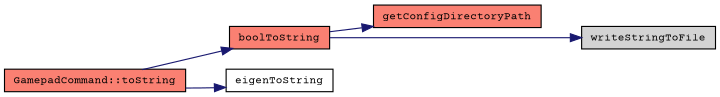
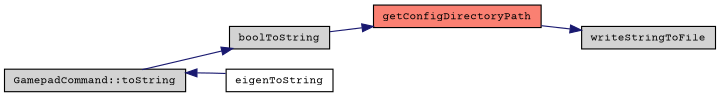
(280, 38) -> (280, 38)
(450, 38) -> (556, 27)
(95, 80) -> (95, 80)
(200, 88) -> (211, 73)
